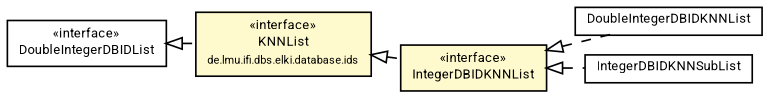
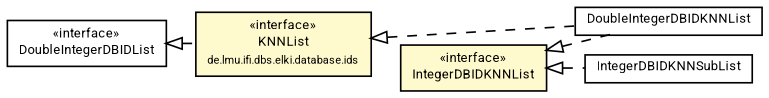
(393, 58) -> (481, 32)
